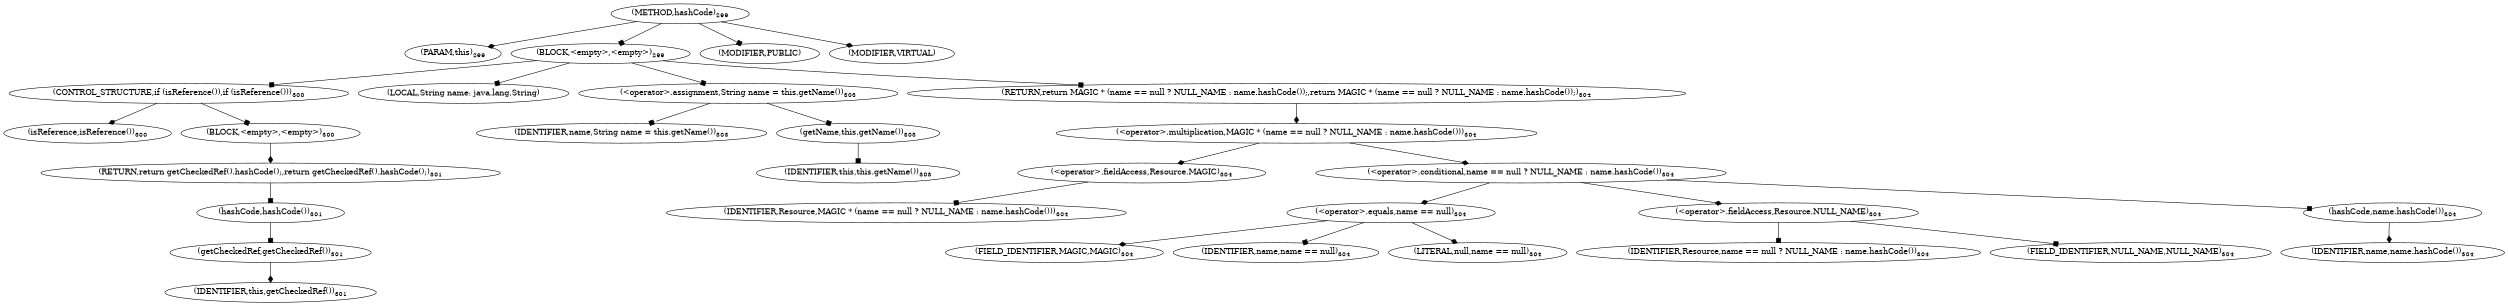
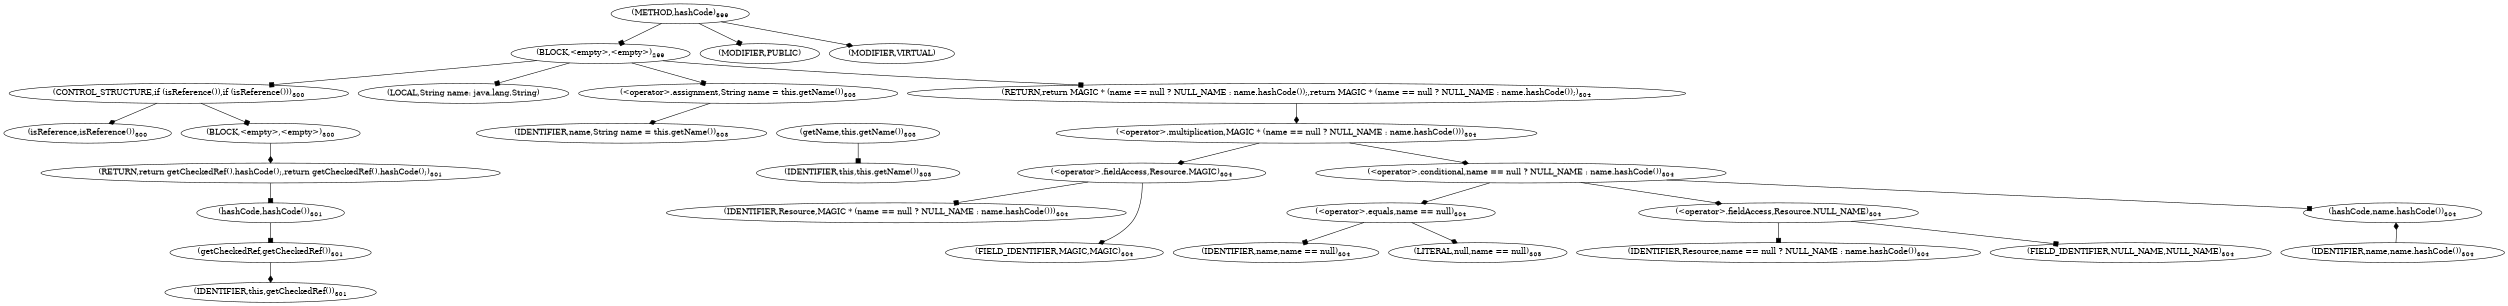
(722, 13) -> (722, 13)
(453, 54) -> none
(683, 112) -> (683, 112)
(796, 113) -> none
(2389, 229) -> (2396, 236)
(1227, 232) -> (1134, 219)
(1536, 252) -> (1536, 252)
